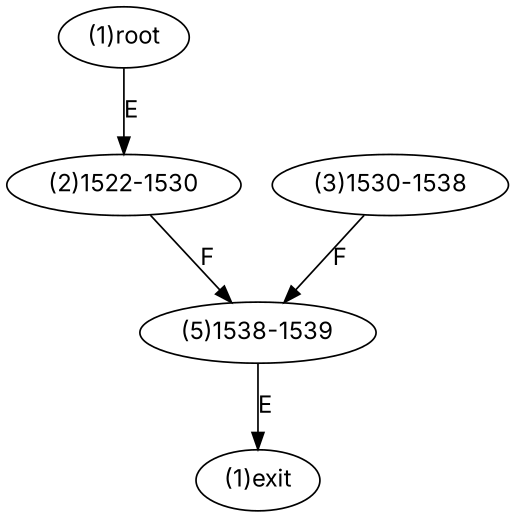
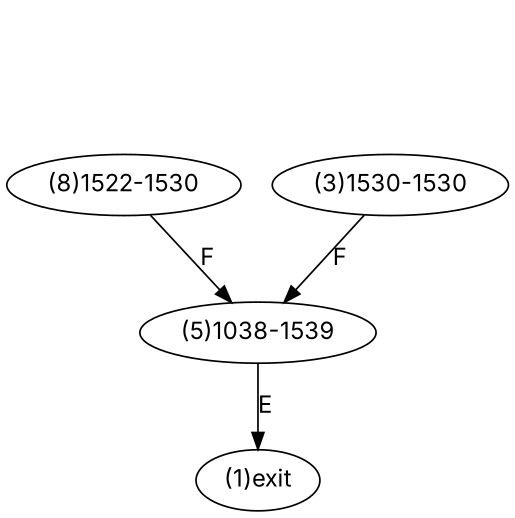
(124, 37) -> none
(124, 185) -> (124, 185)
(390, 185) -> (390, 185)
(258, 333) -> (258, 333)
